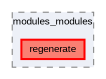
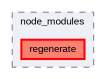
(53, 22) -> (53, 22)
